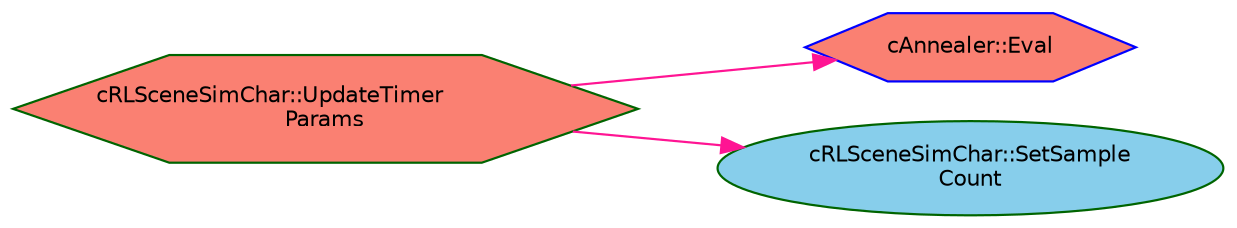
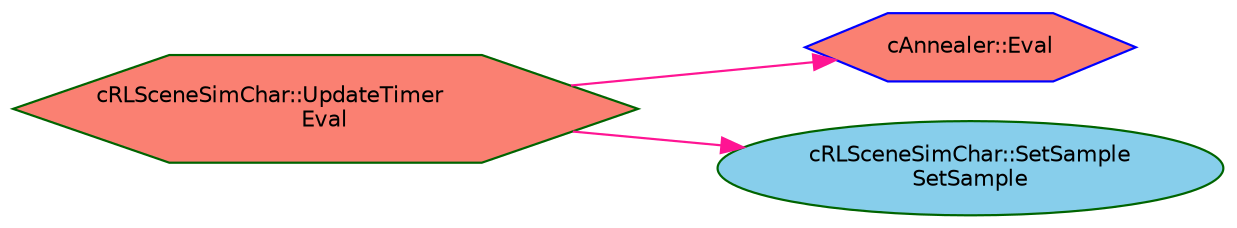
(326, 109) -> (326, 109)
(970, 168) -> (970, 168)
